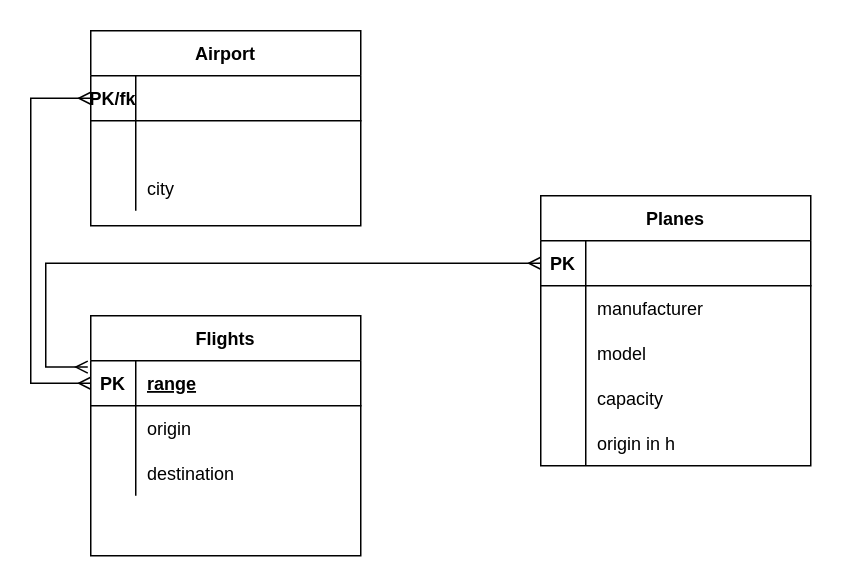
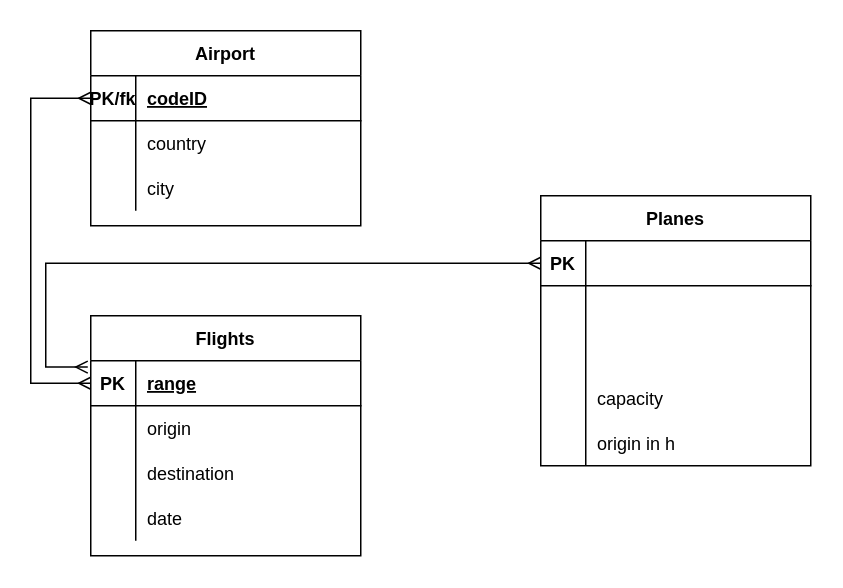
none -> (248, 98)
none -> (248, 143)
(698, 308) -> none
(698, 353) -> none
none -> (248, 518)
